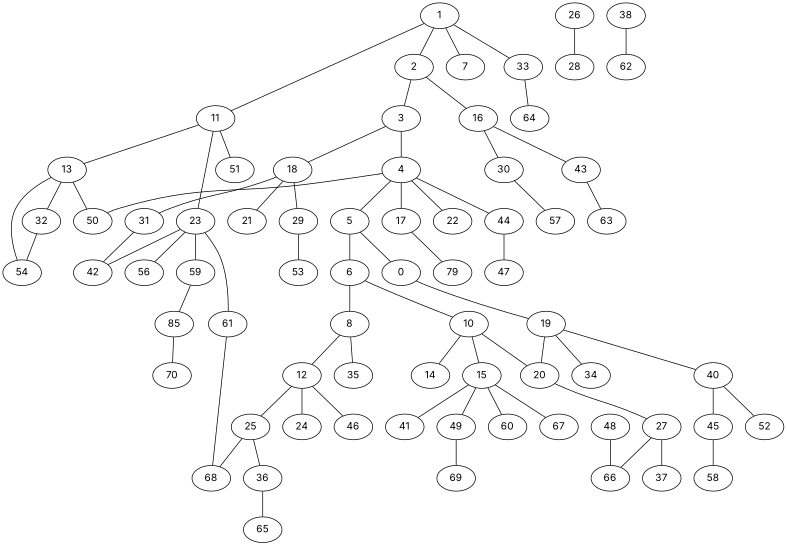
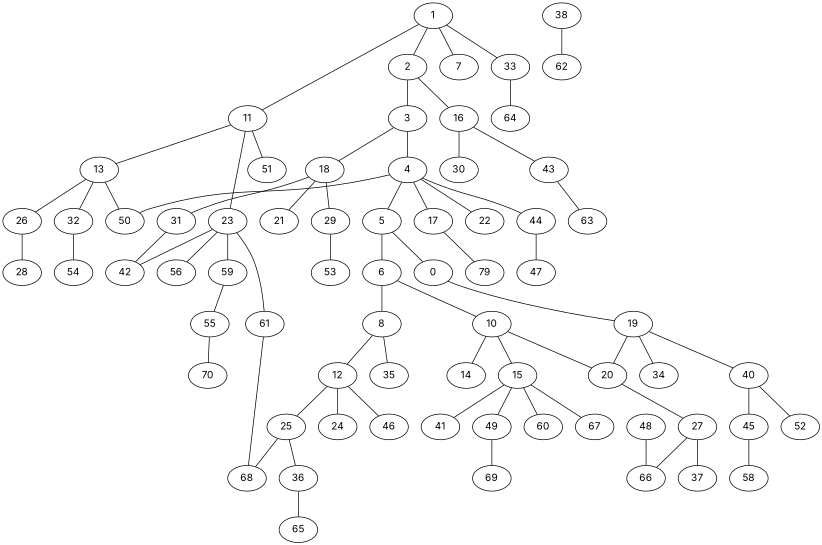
(15, 211) -> (61, 196)
(555, 221) -> none
(174, 324) -> (210, 324)
